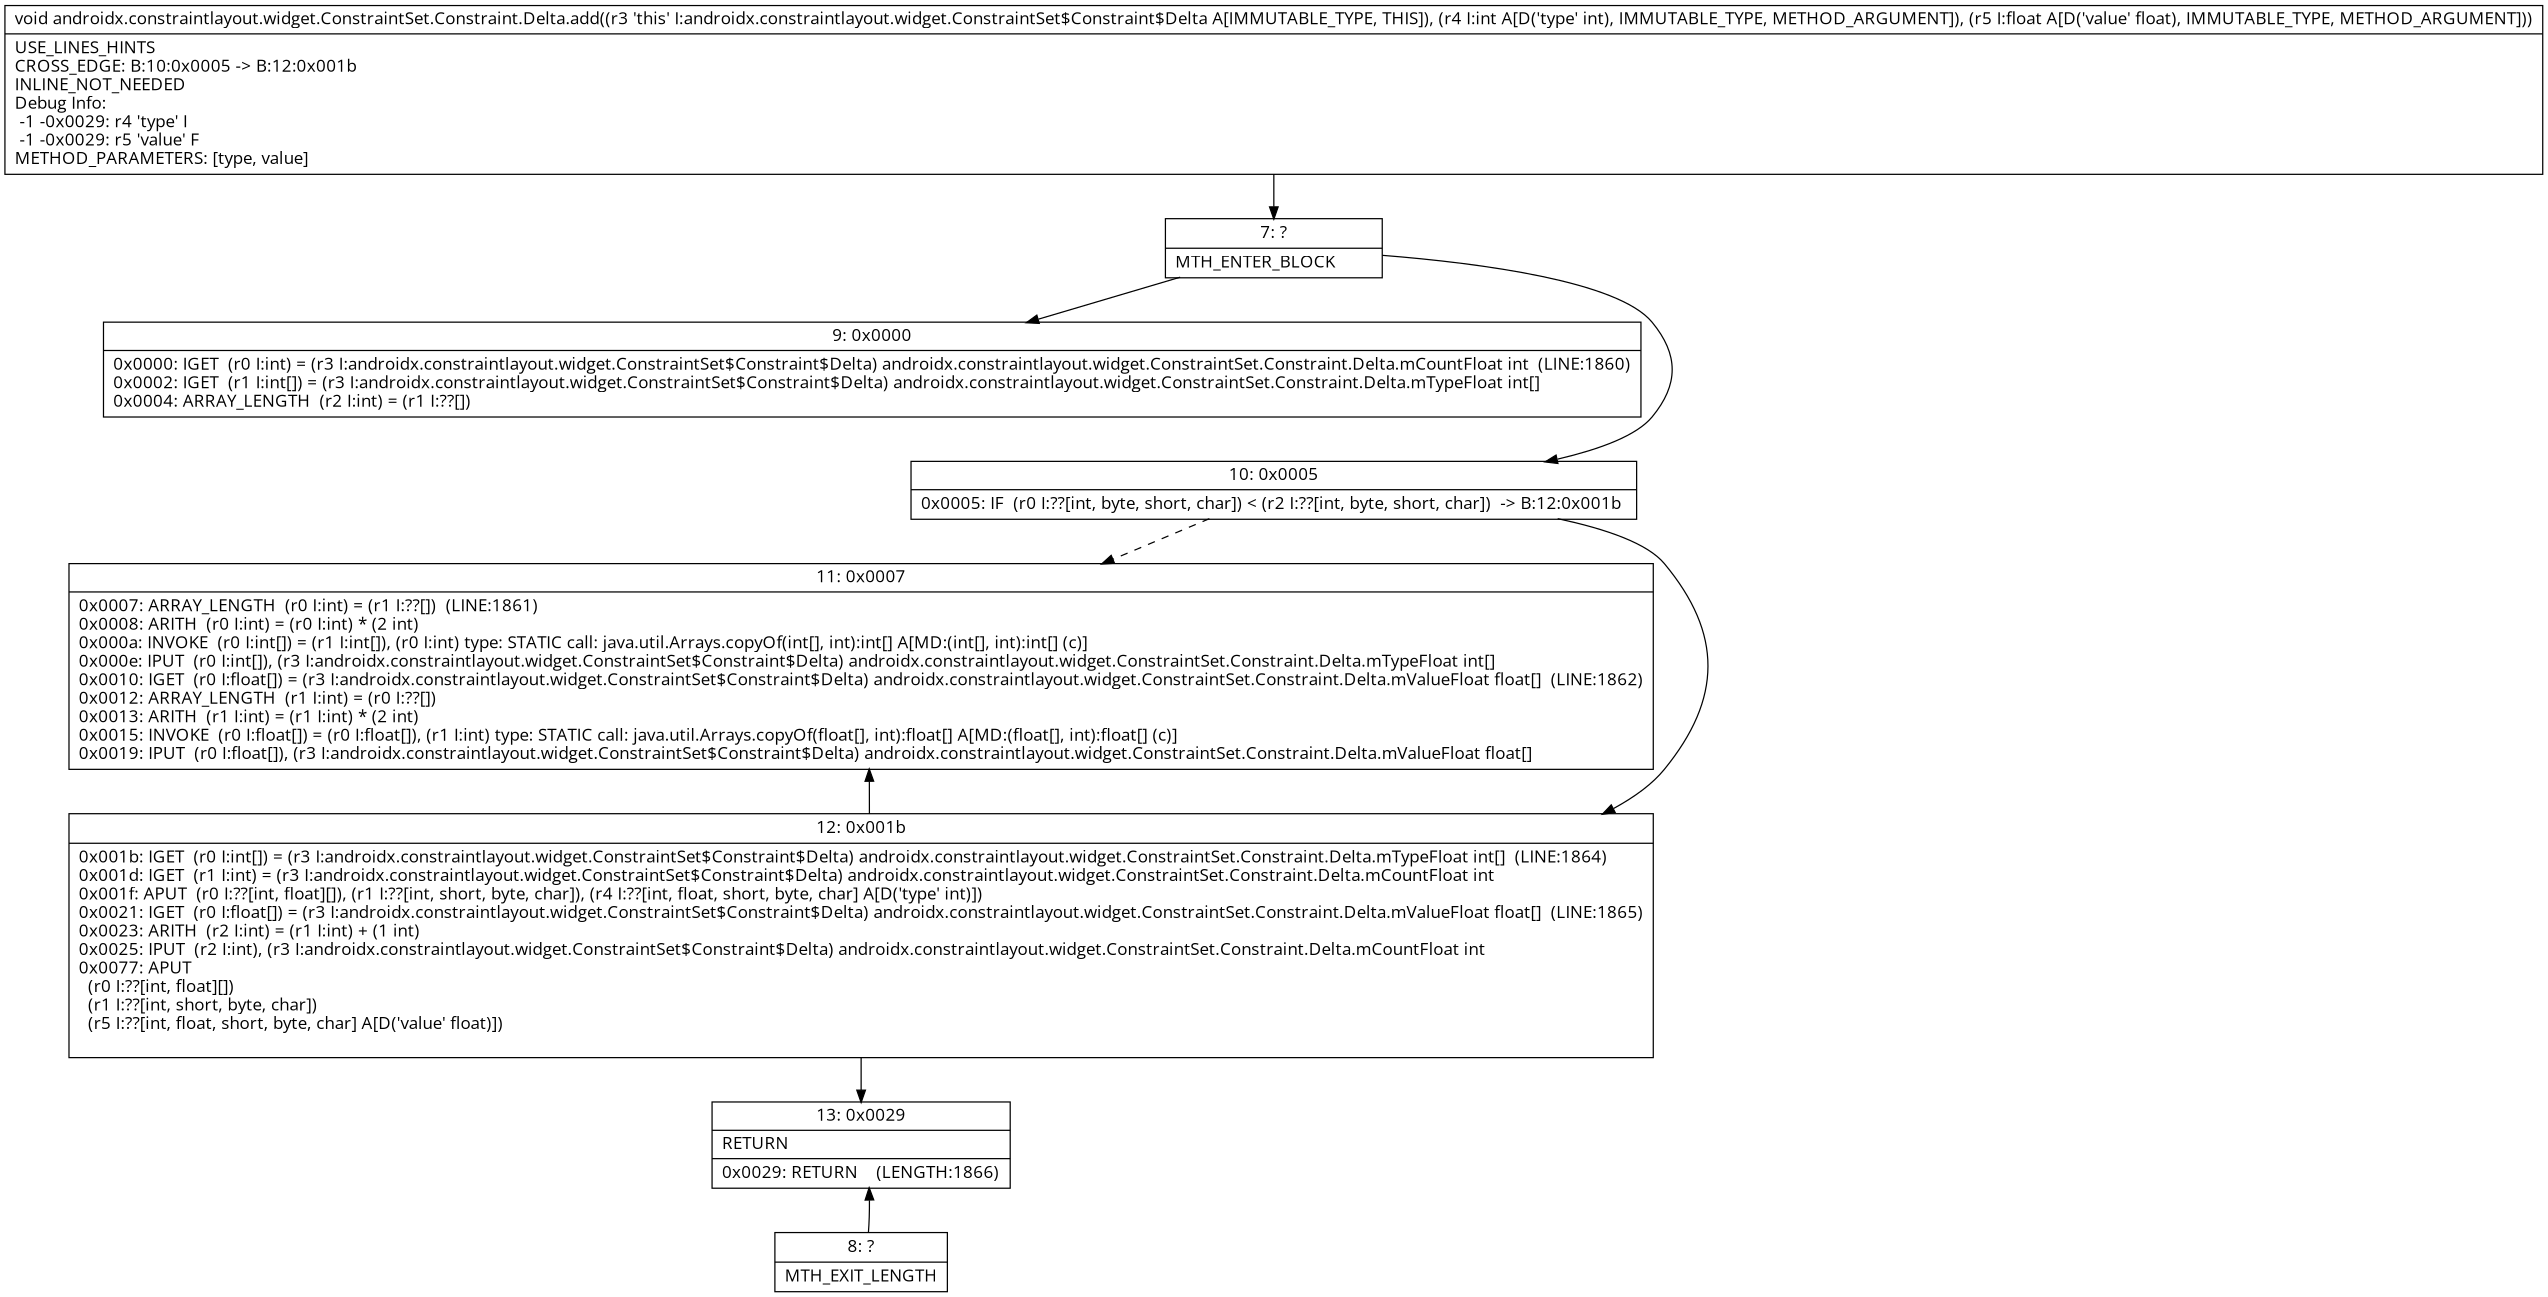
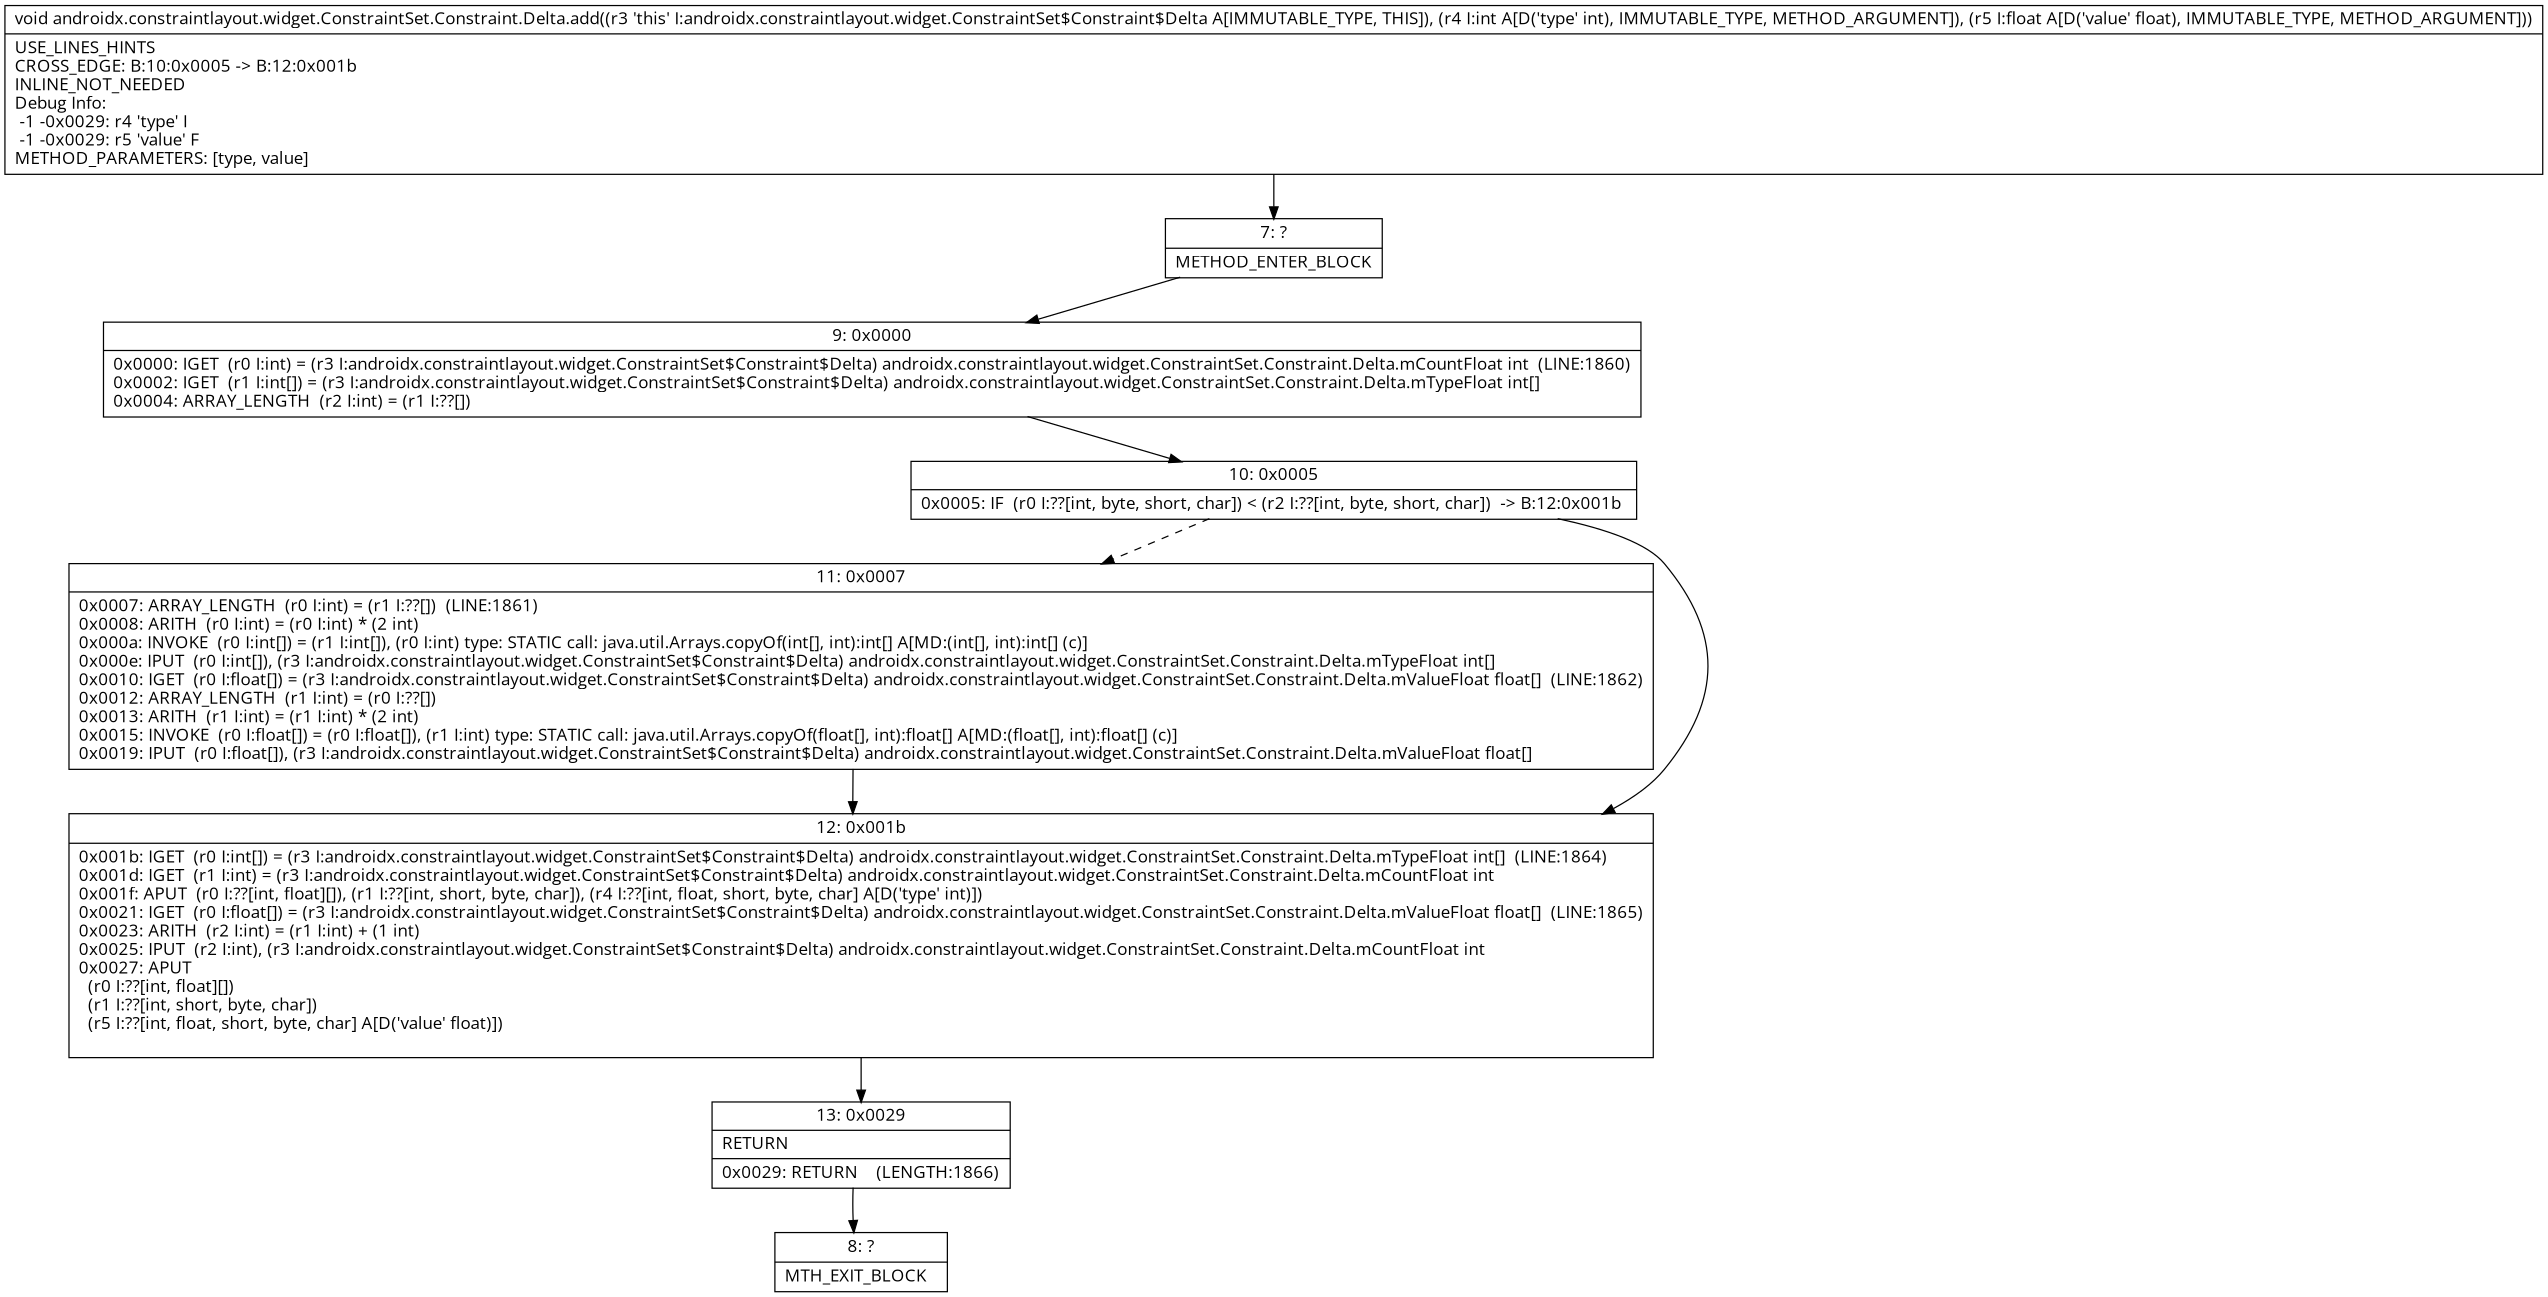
(1255, 262) -> (1274, 262)
(1623, 302) -> (1099, 437)
(869, 798) -> (853, 785)
(140, 968) -> (140, 968)
(869, 1217) -> (853, 1204)
(861, 1276) -> (856, 1276)
